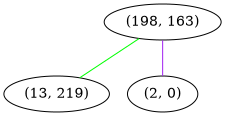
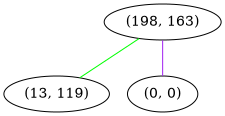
(57, 94) -> (57, 94)
(163, 94) -> (163, 94)
